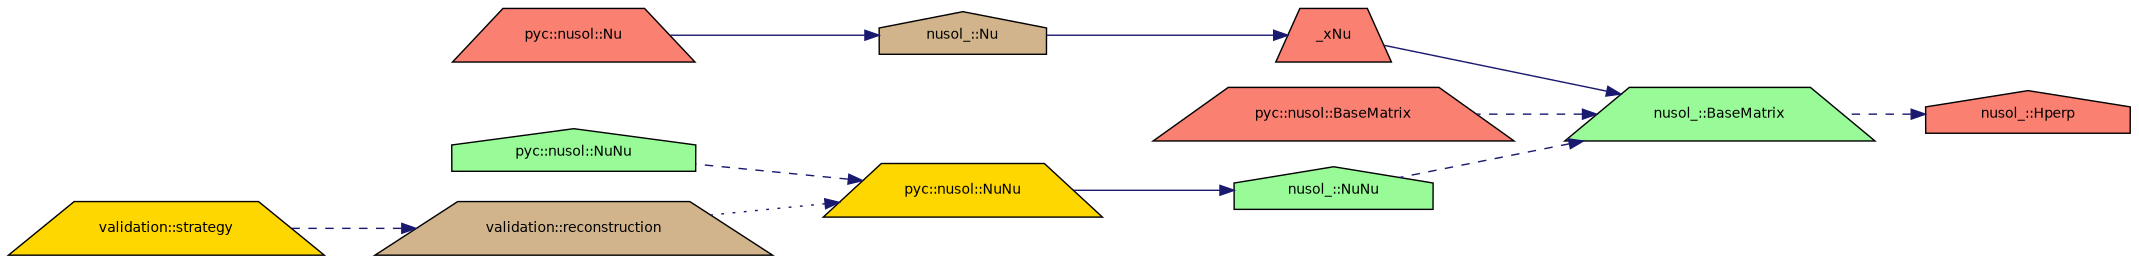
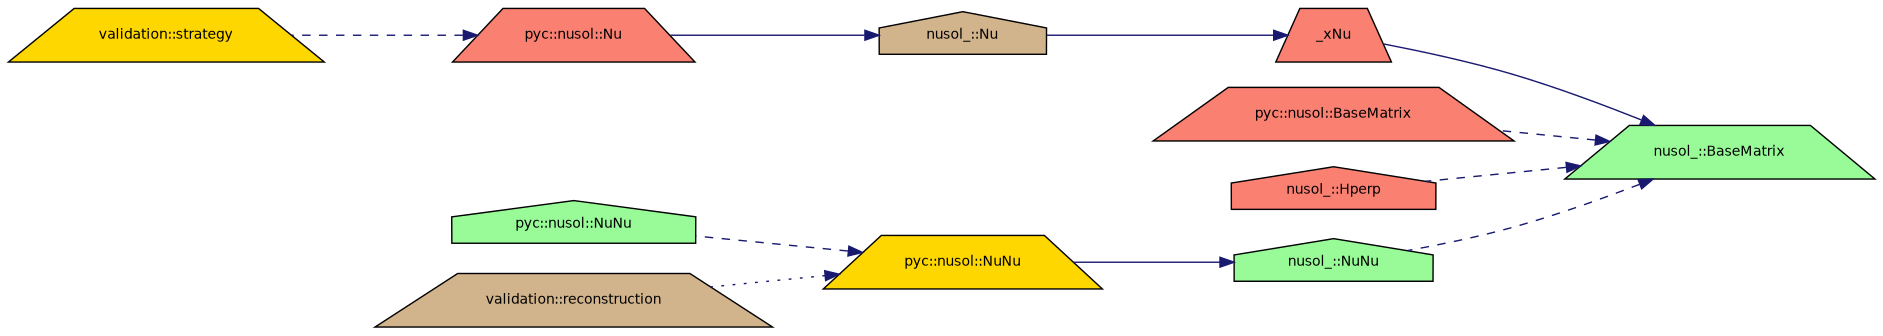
(1877, 114) -> (1496, 174)
(347, 228) -> (377, 35)
